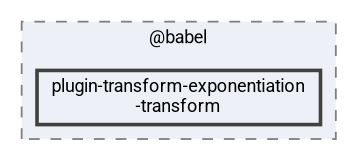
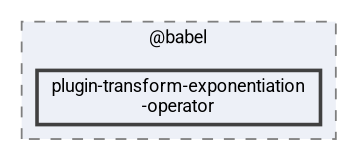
(179, 98) -> (179, 98)
